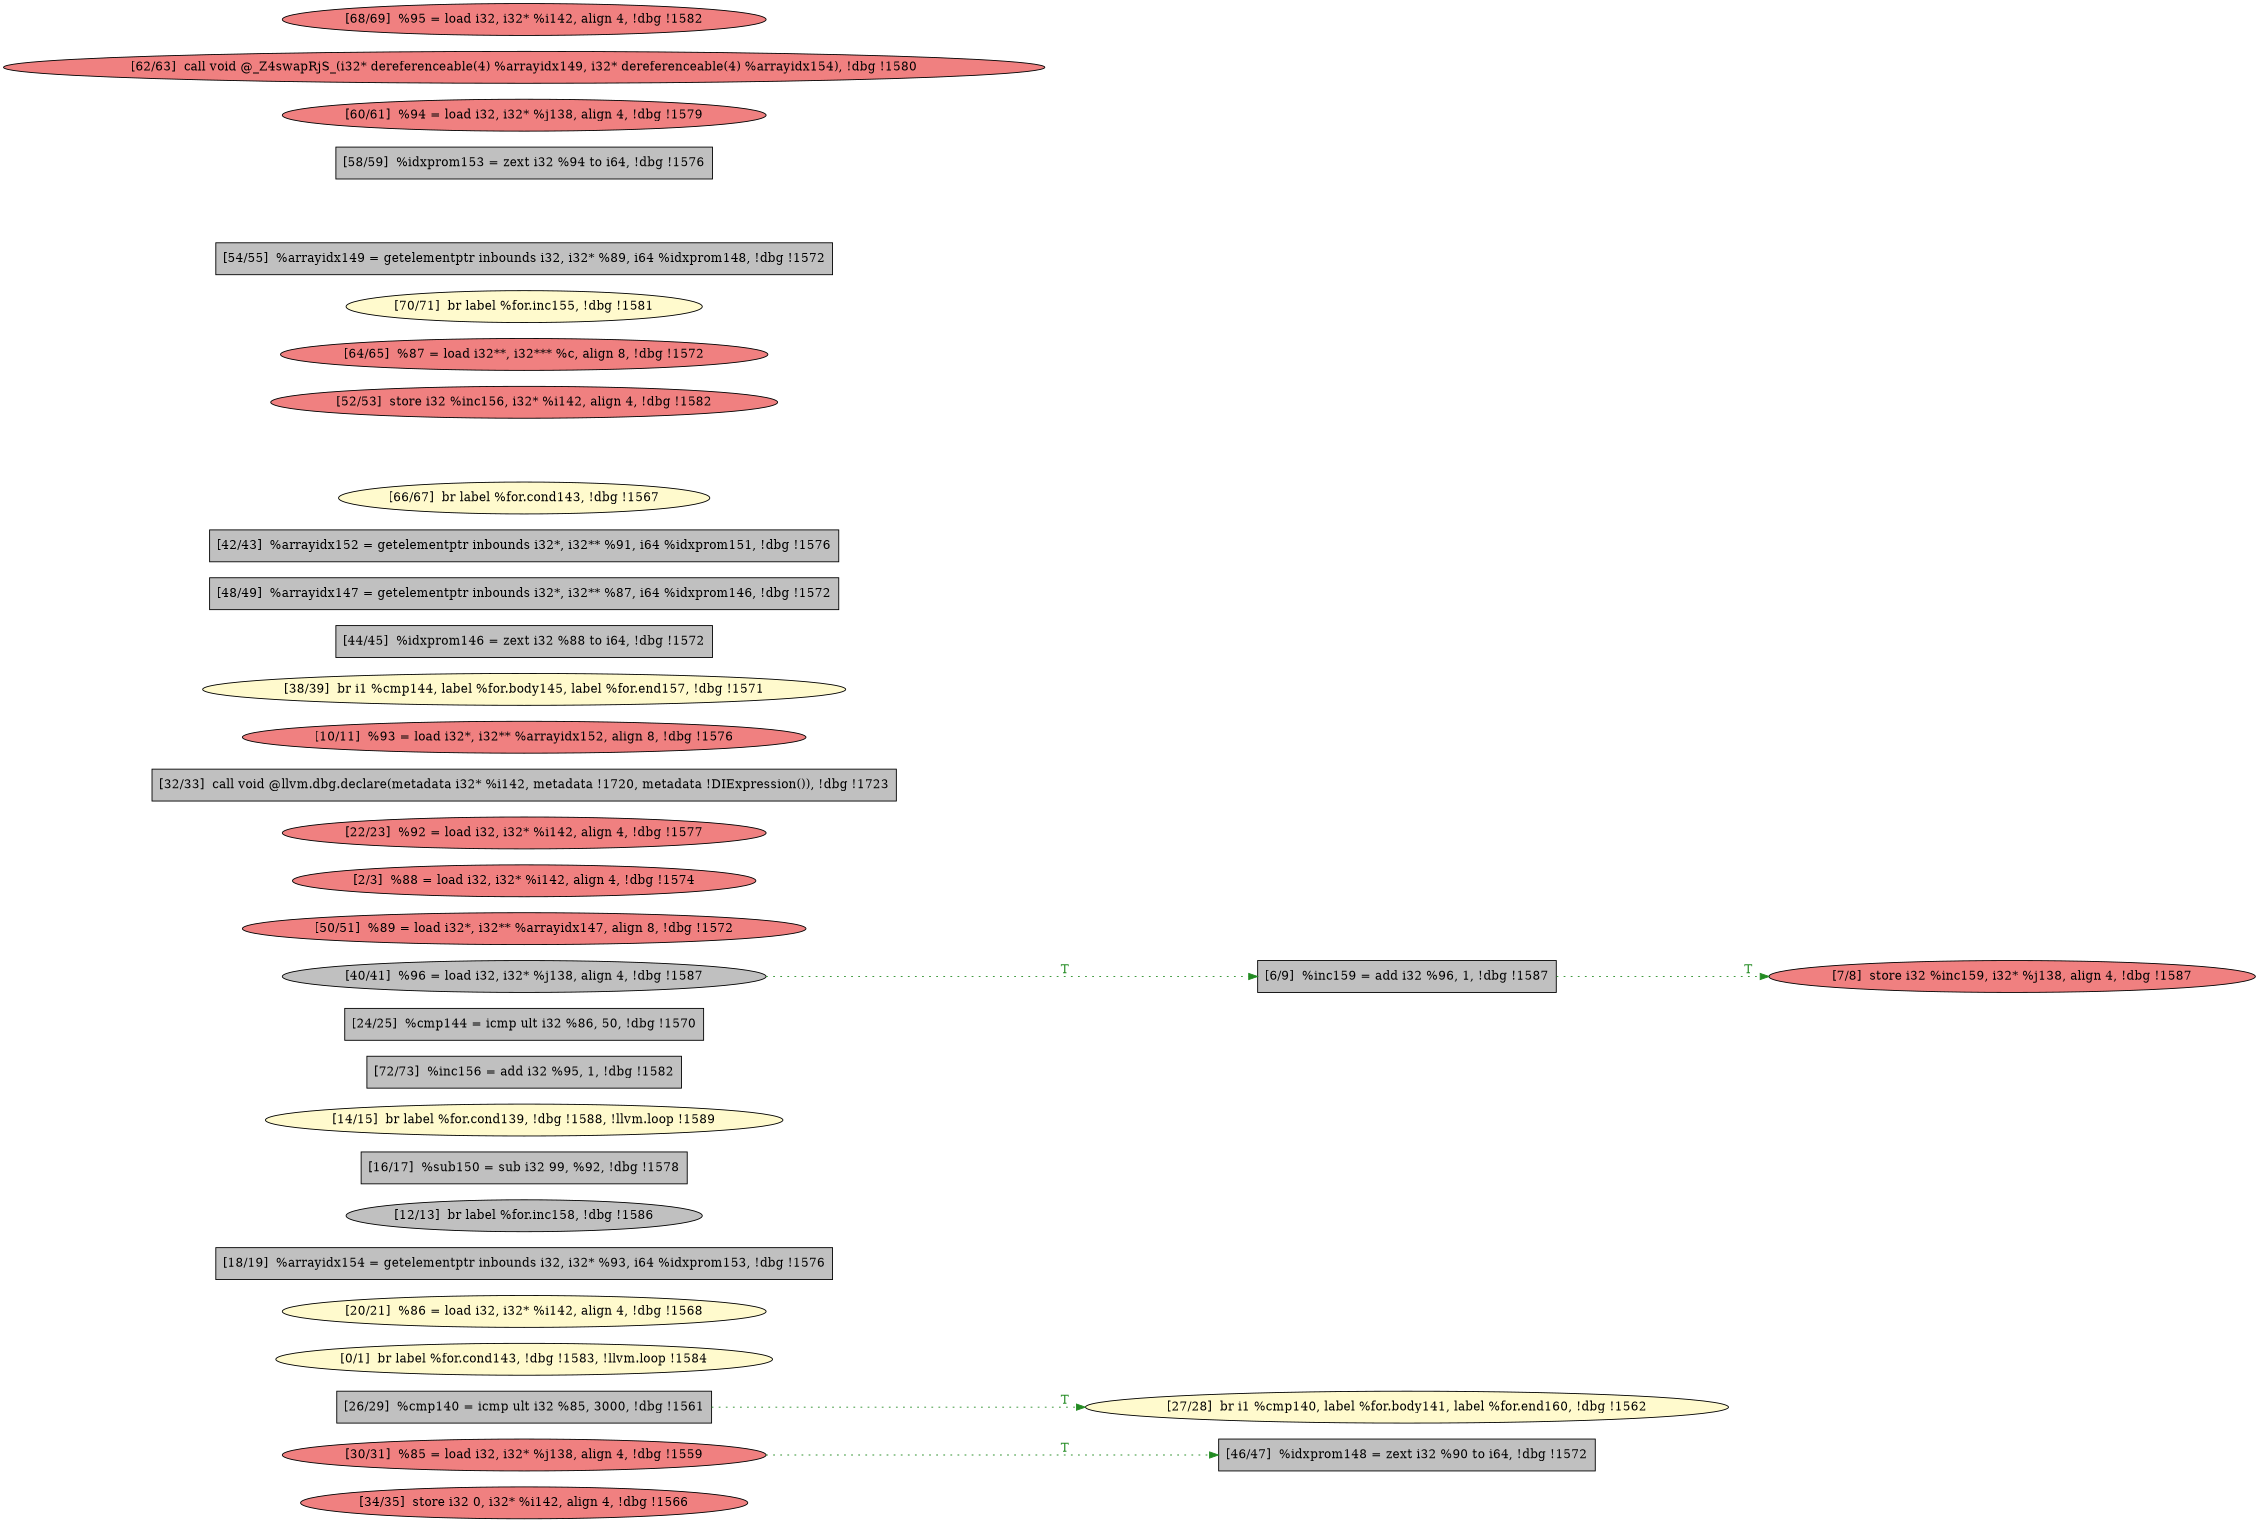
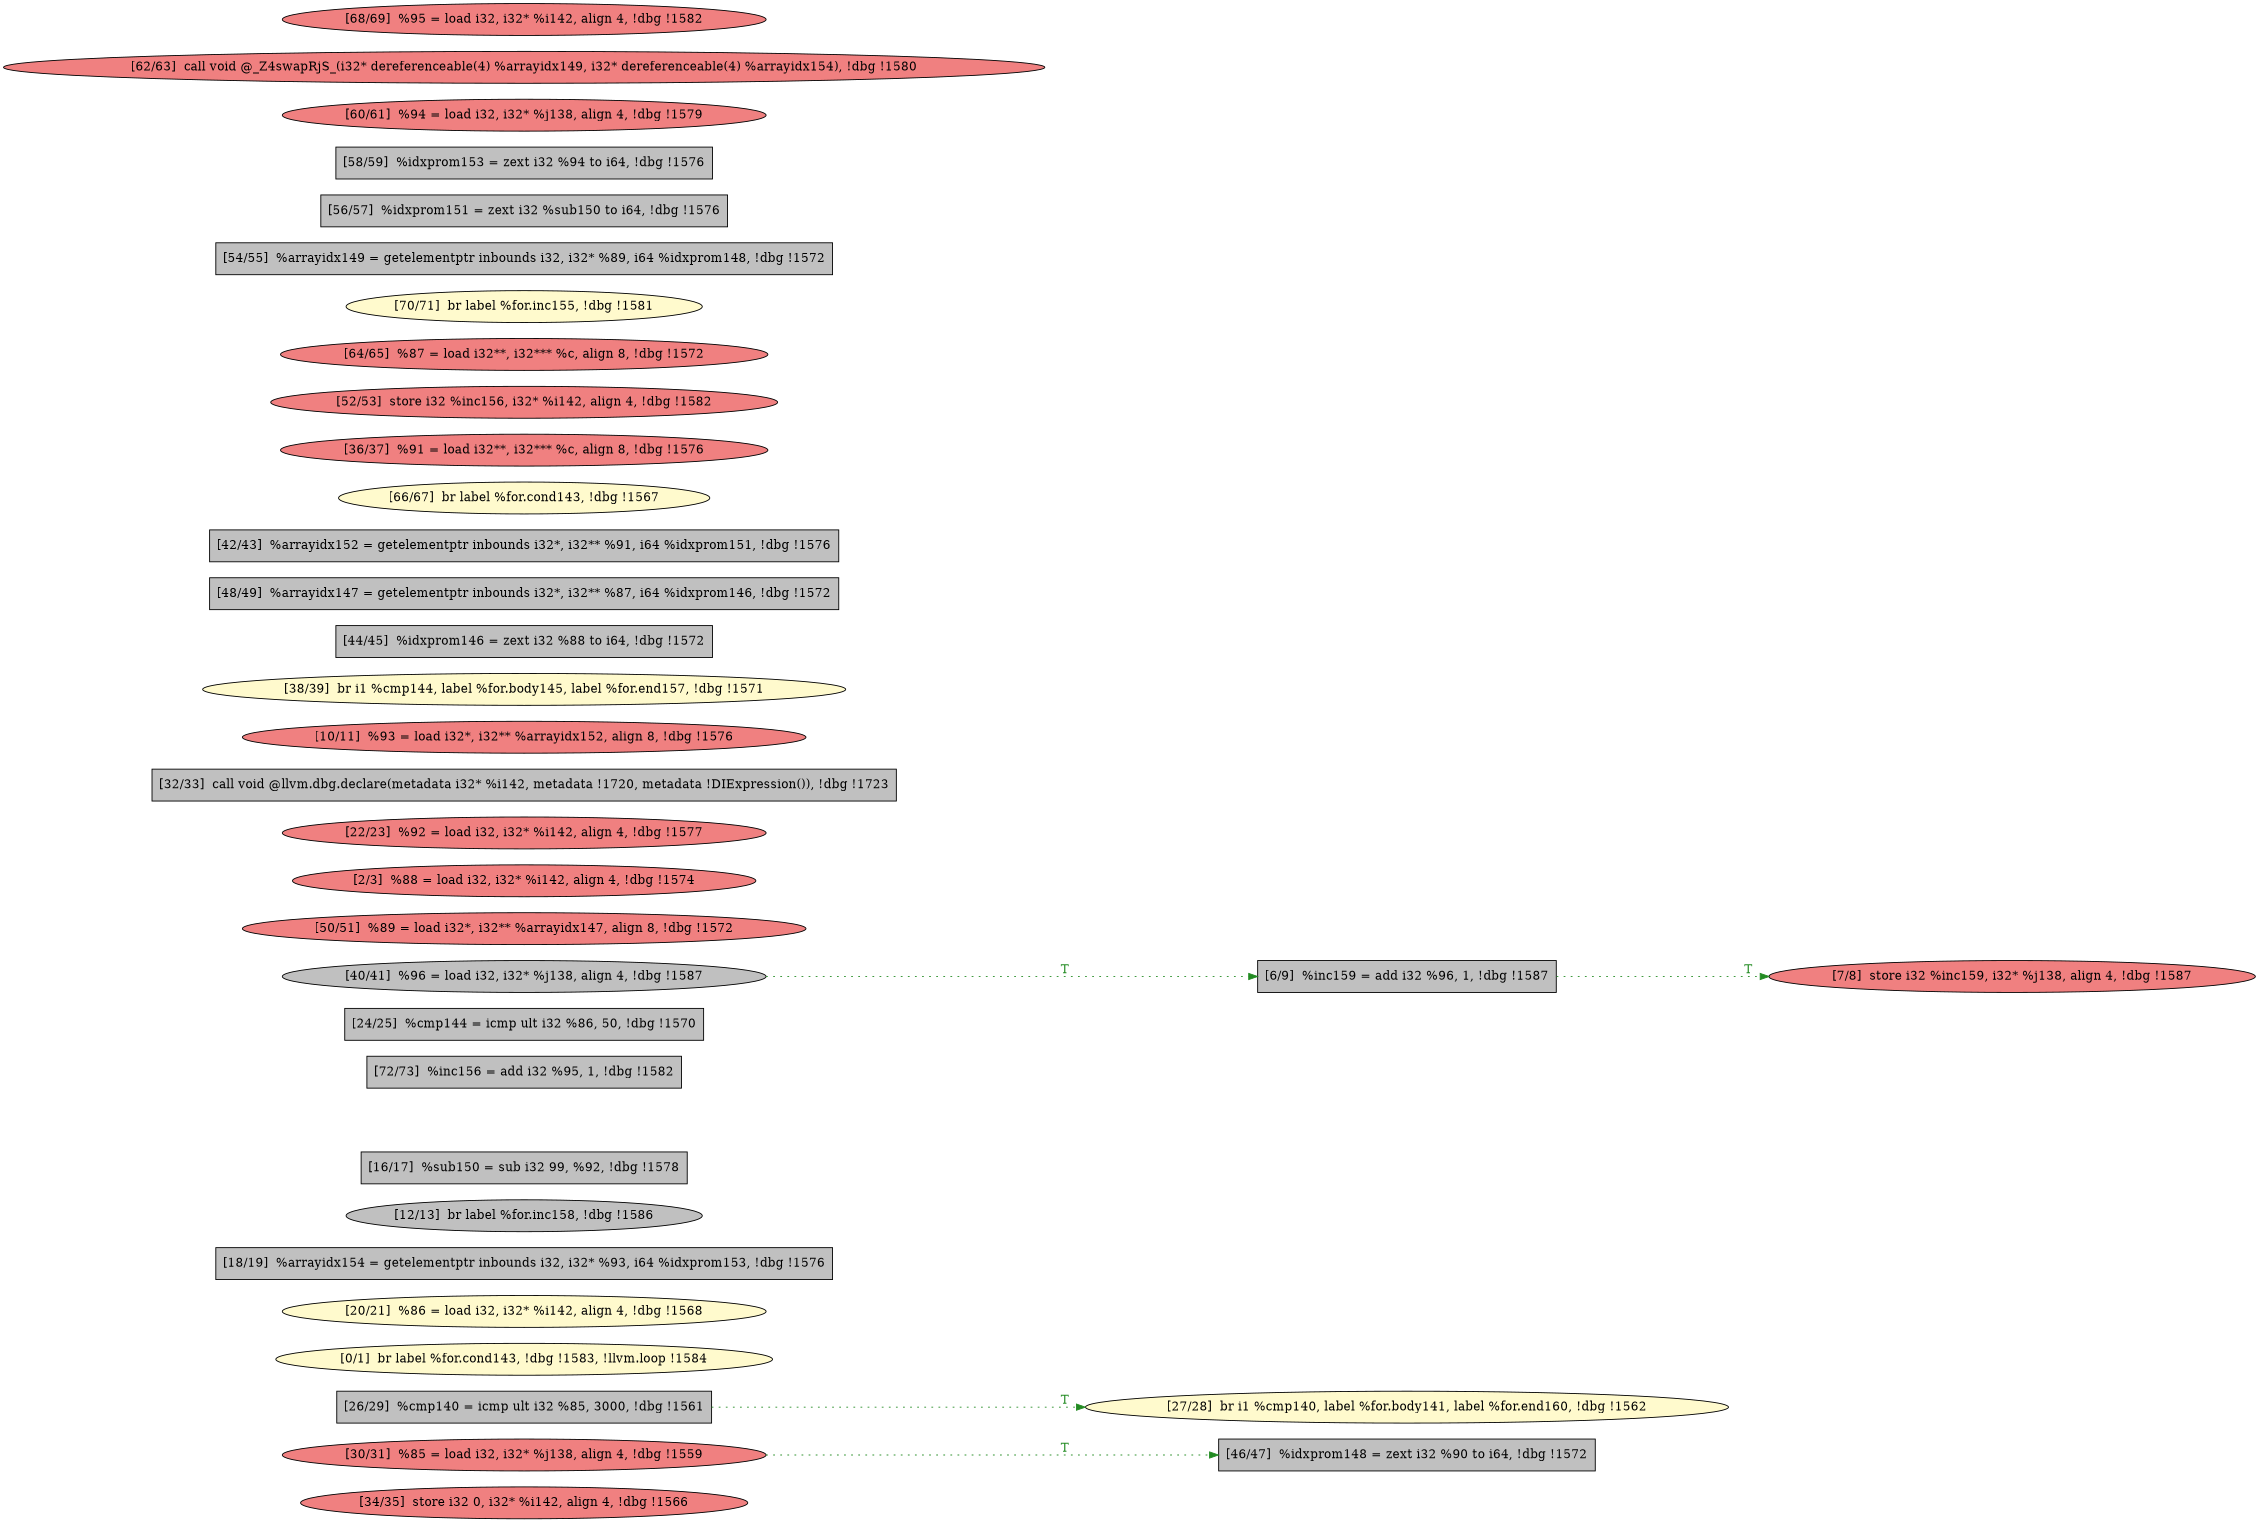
none -> (524, 211)
none -> (524, 450)
(524, 1120) -> none
